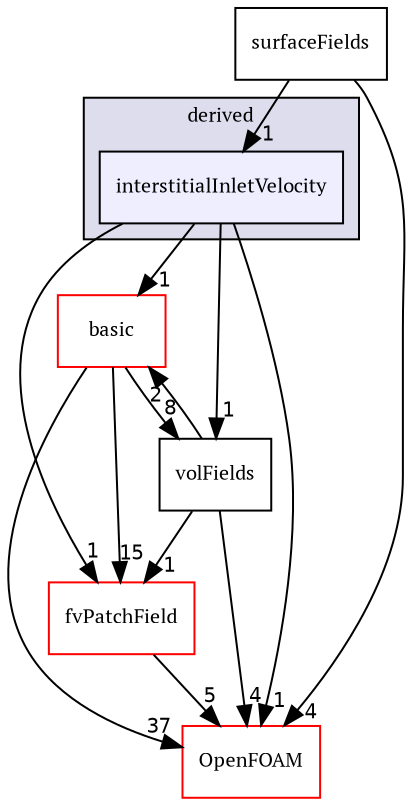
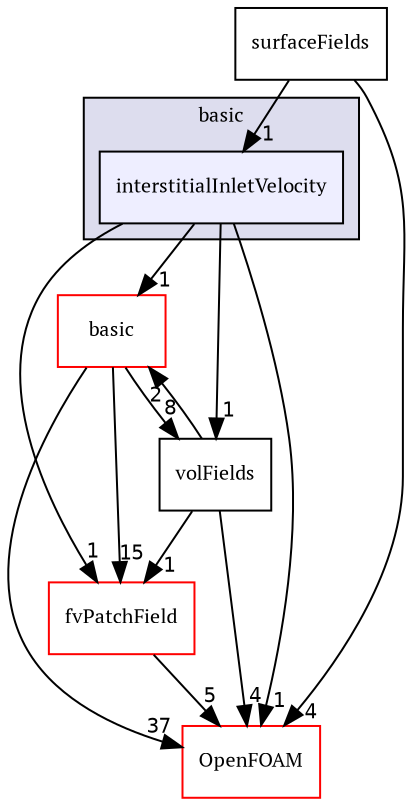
(221, 117) -> (221, 117)
